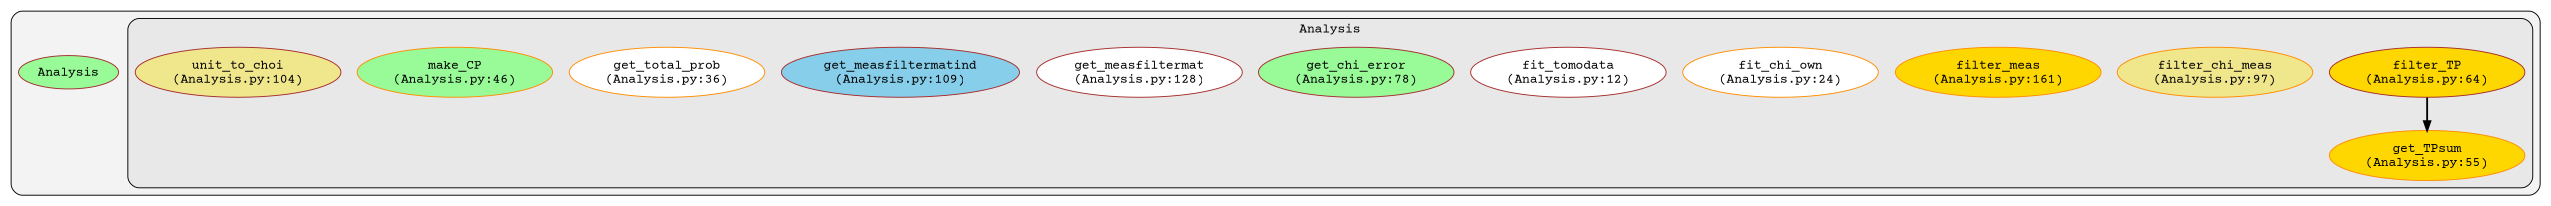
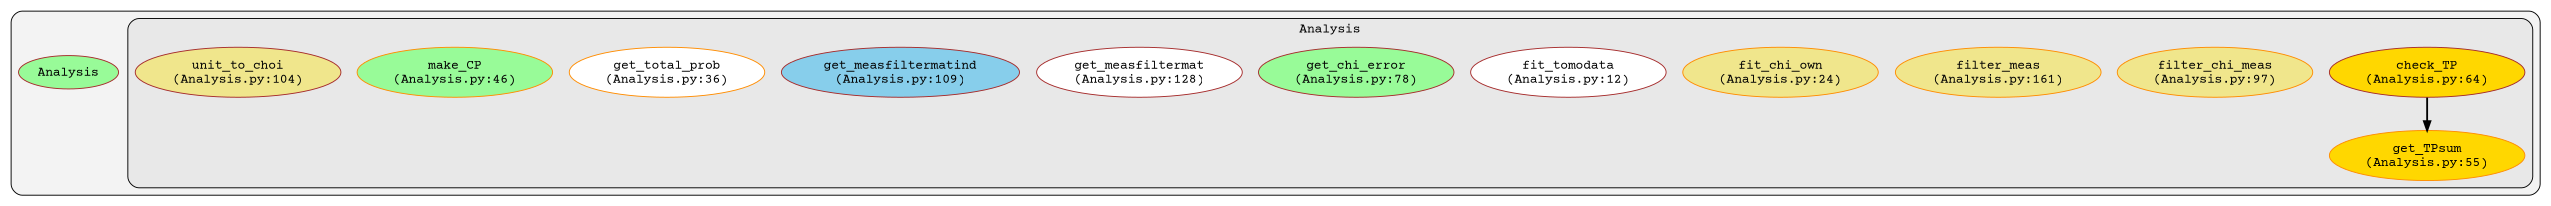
(1781, 72) -> (1781, 72)
(1998, 72) -> (1998, 72)
(2427, 72) -> (2427, 72)
